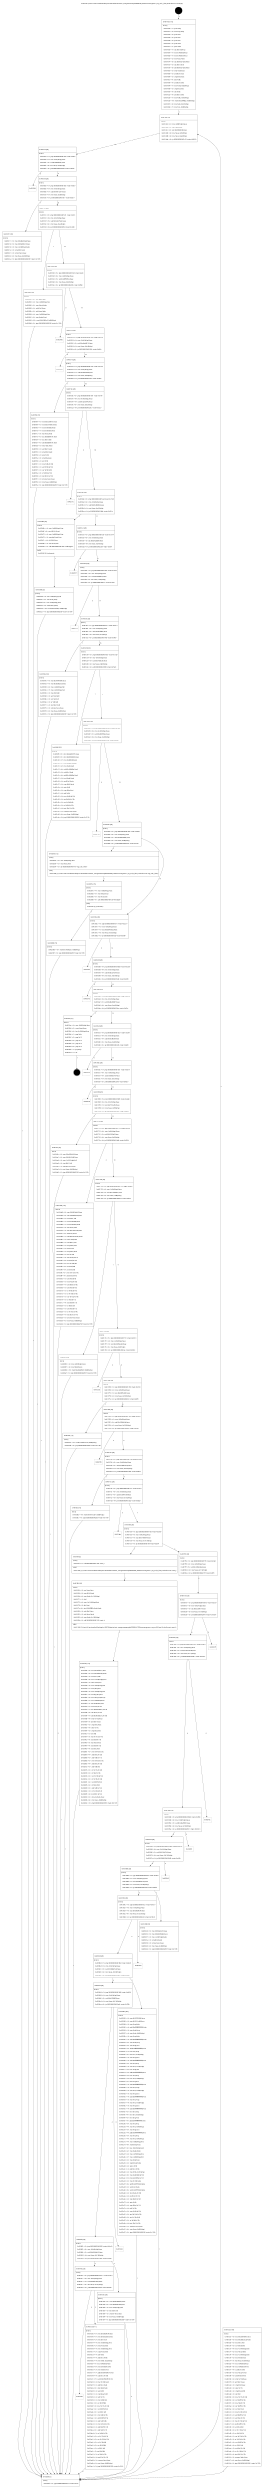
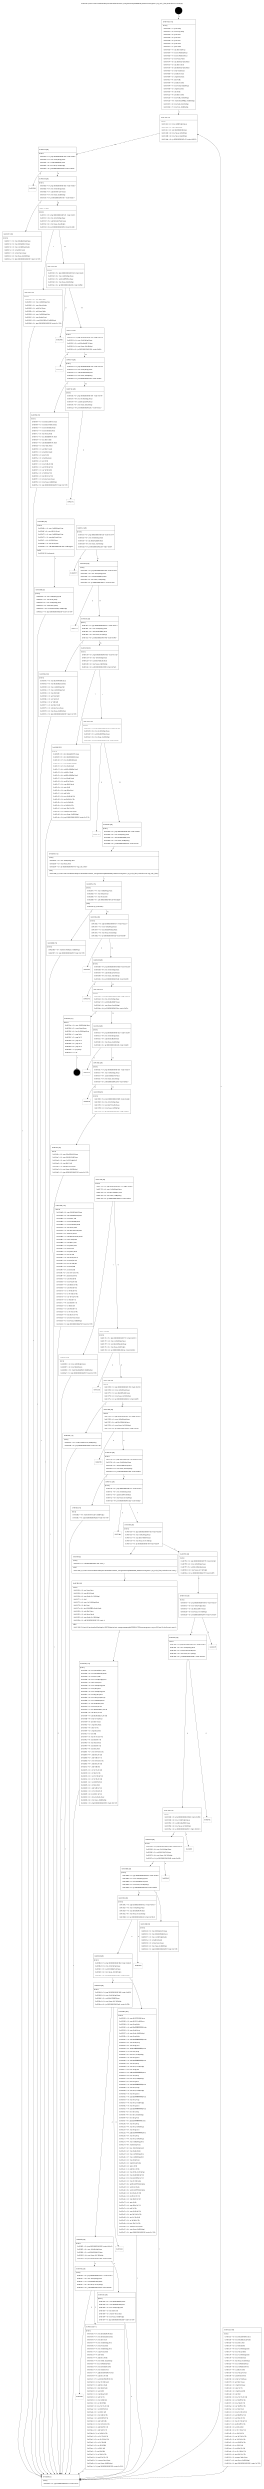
(96, 502) -> none
(160, 876) -> (106, 911)
(112, 1131) -> none
